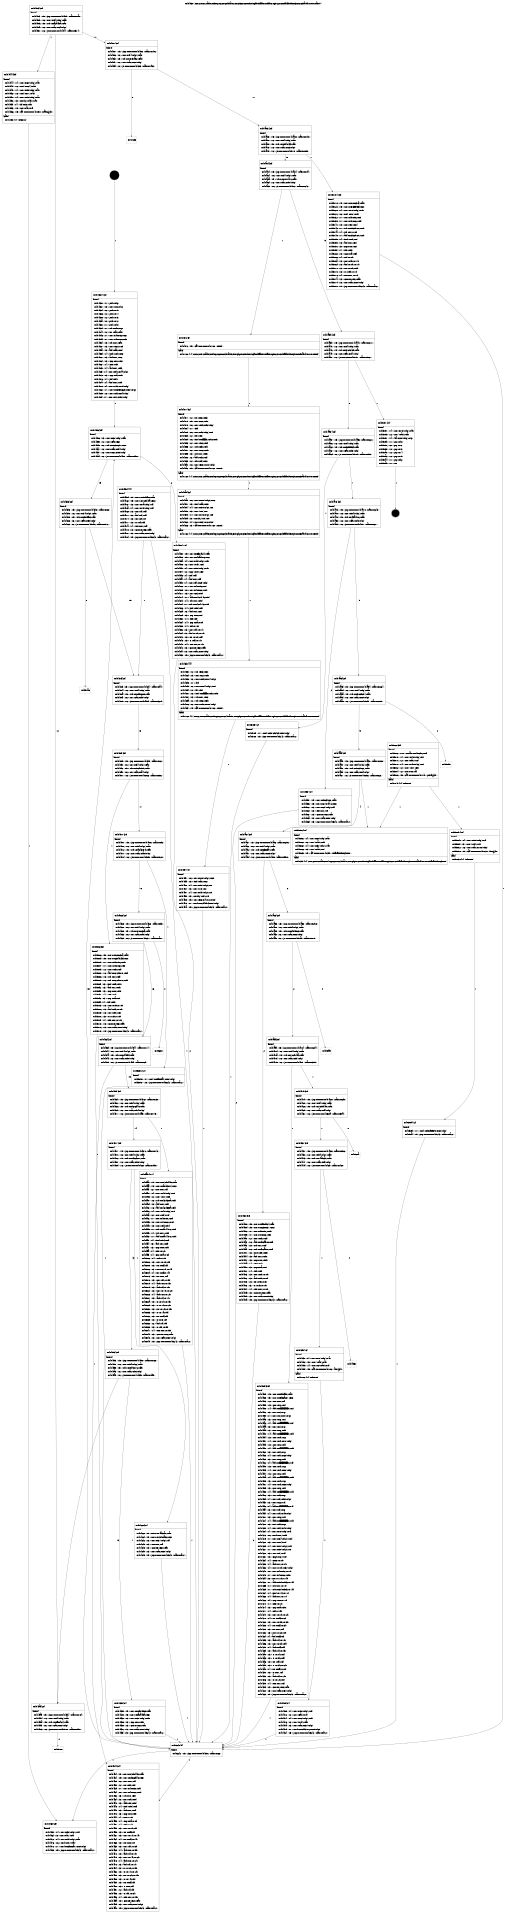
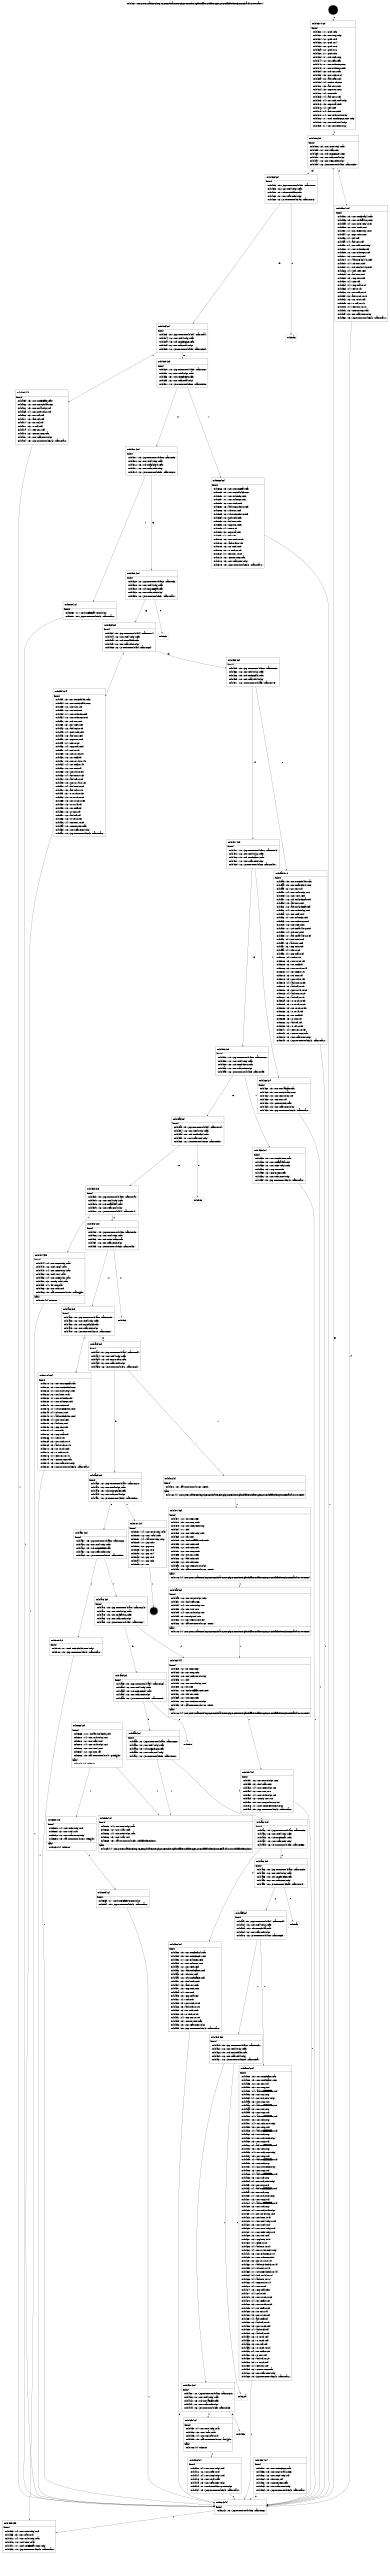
(141, 607) -> (113, 377)
(331, 657) -> (159, 1642)
(56, 868) -> (155, 1165)
(175, 1778) -> (29, 1750)
